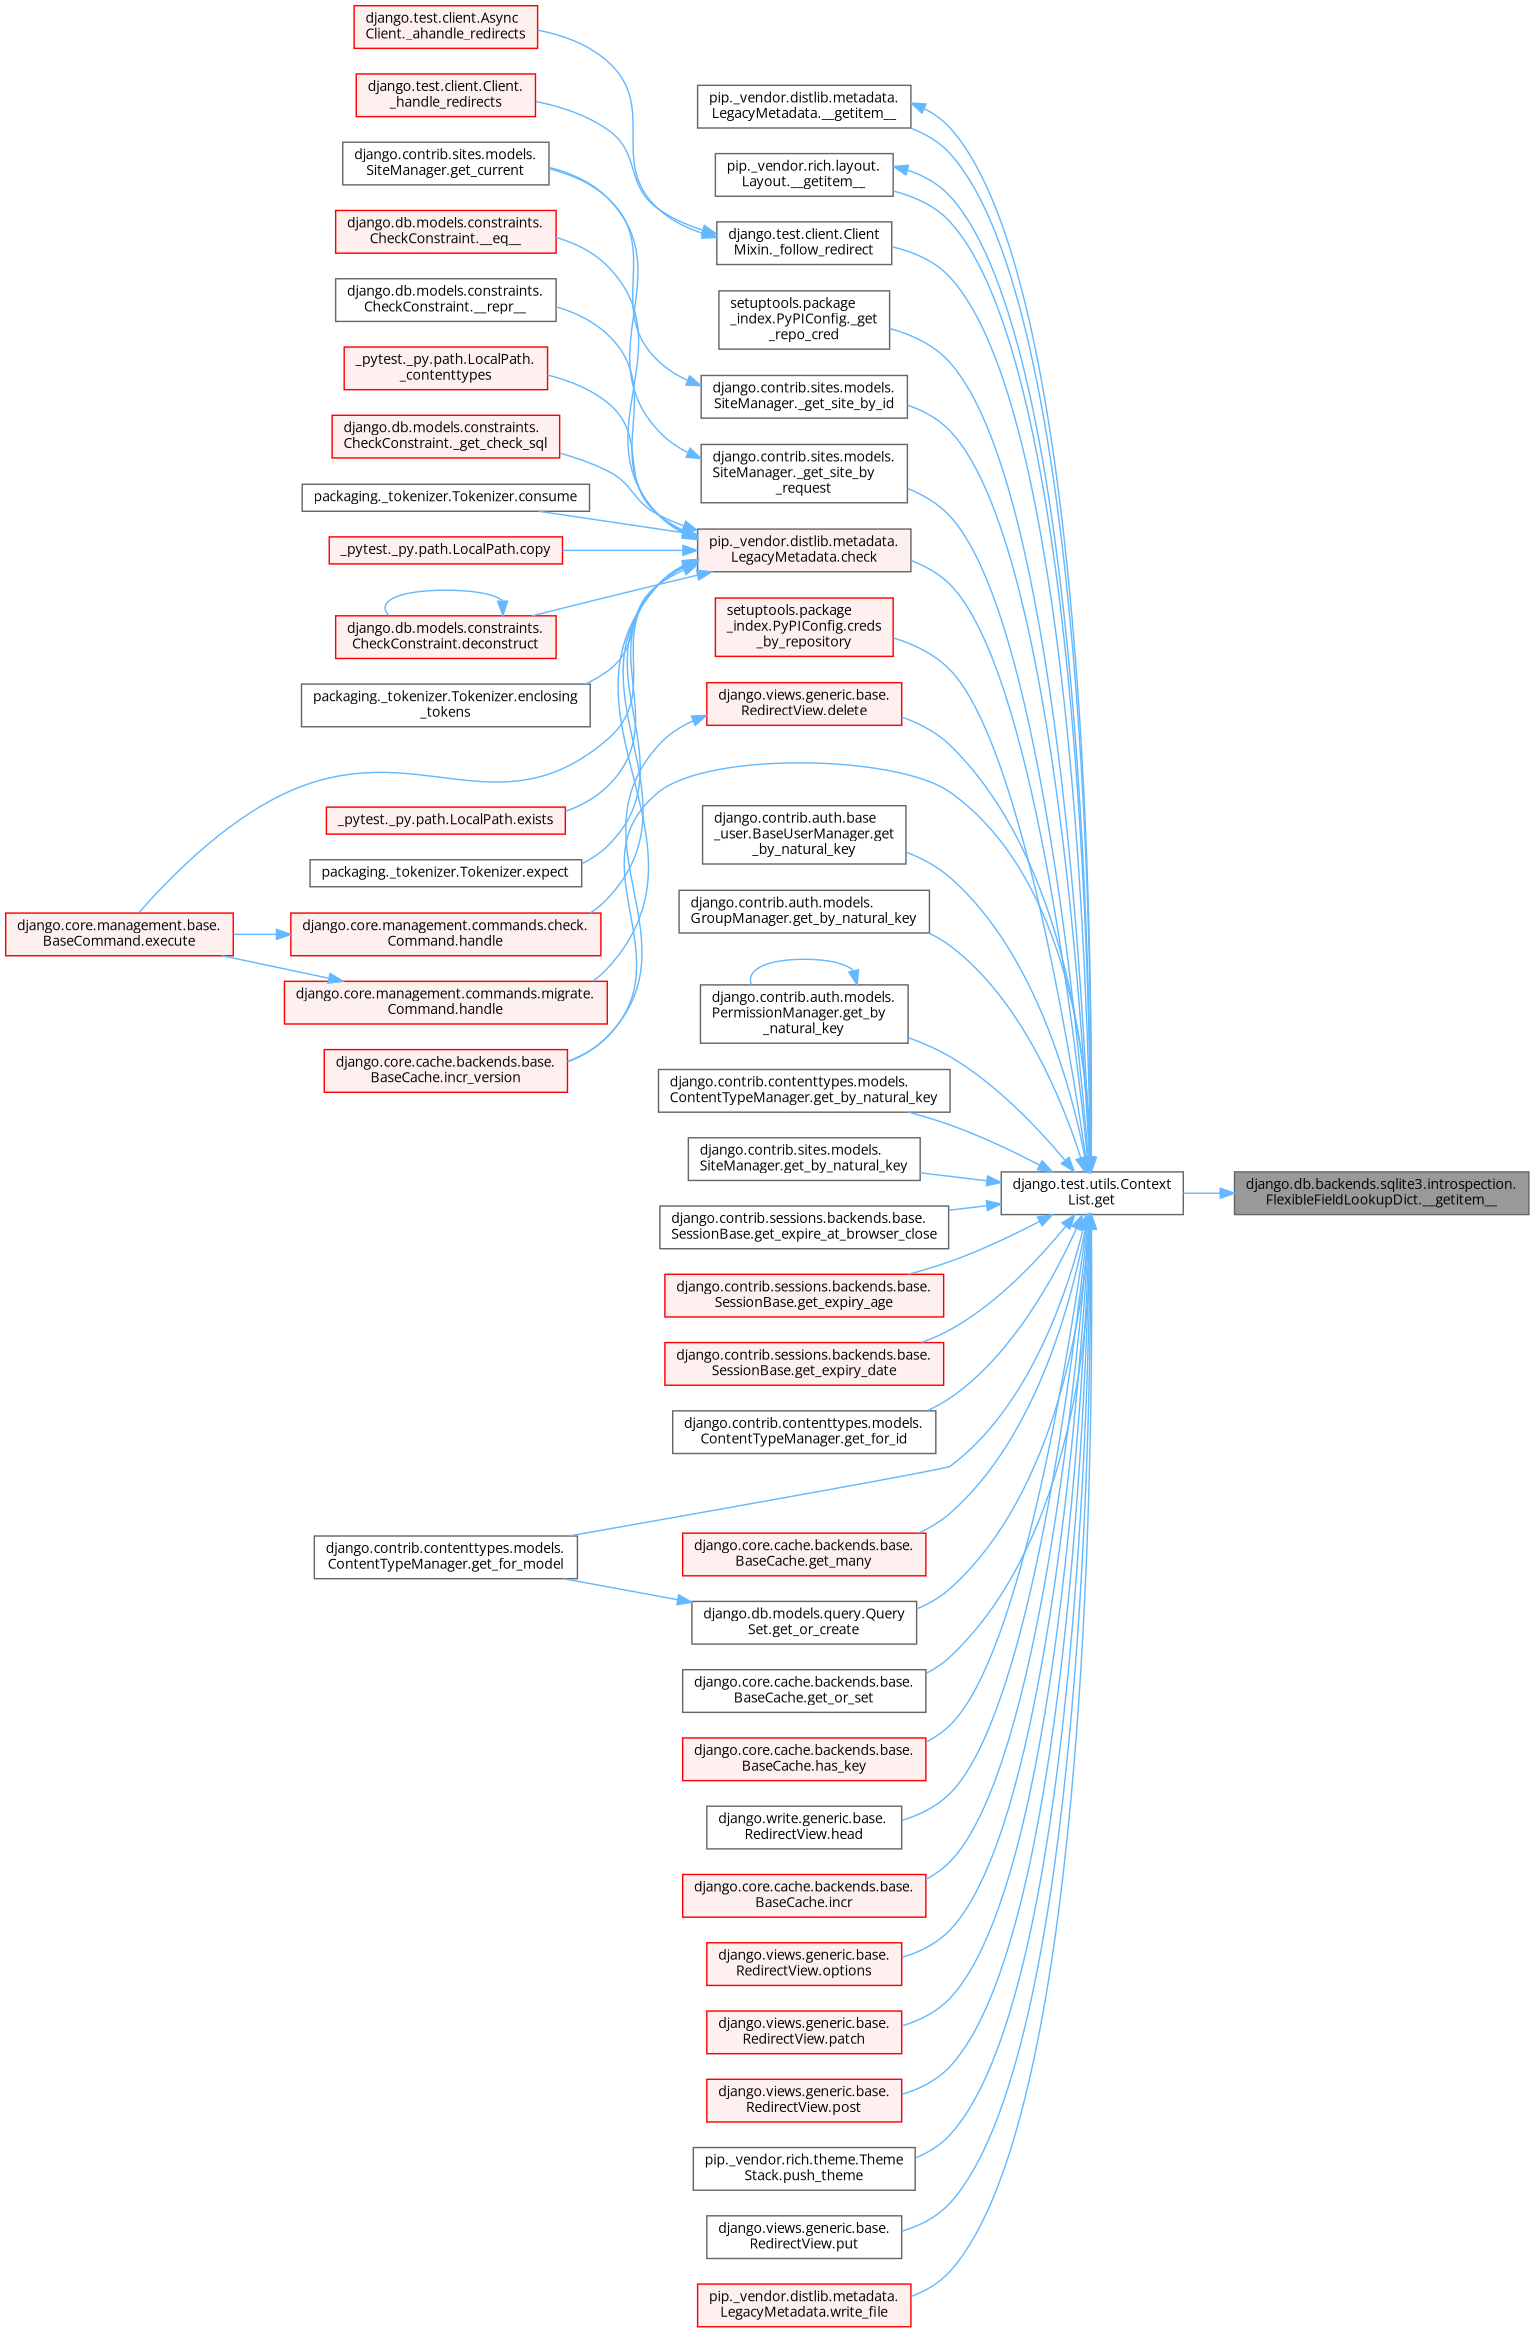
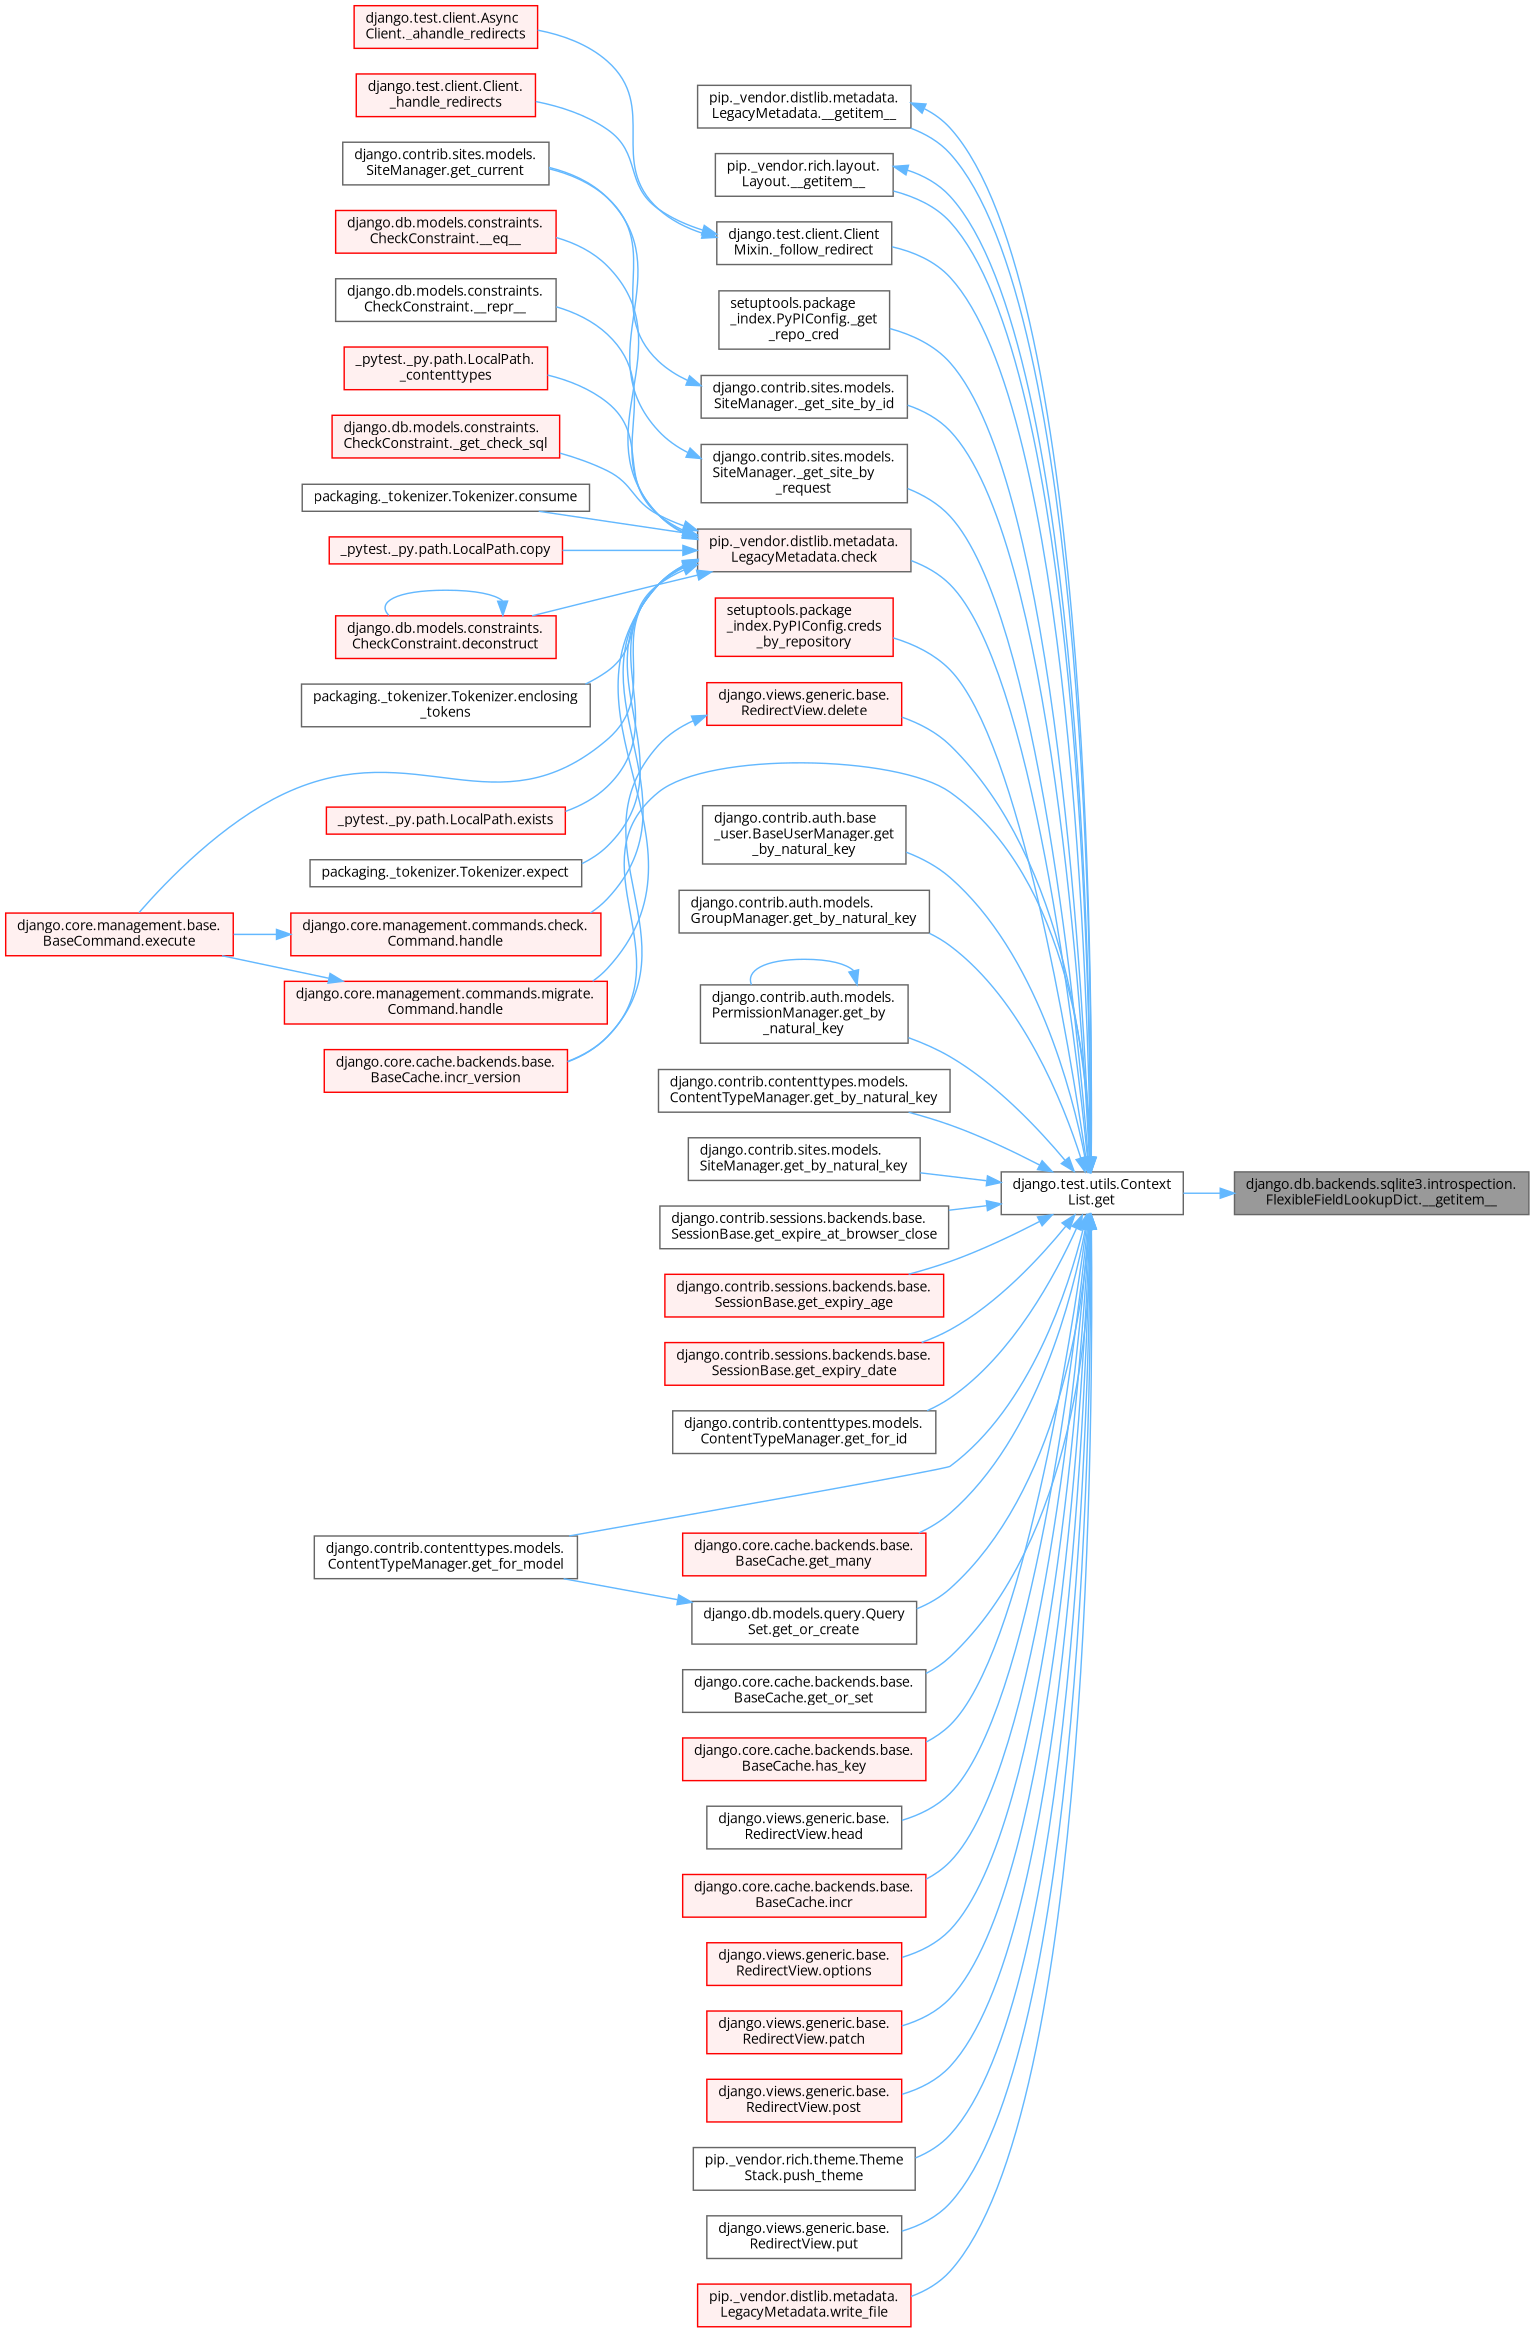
(804, 1828) -> (804, 1828)
